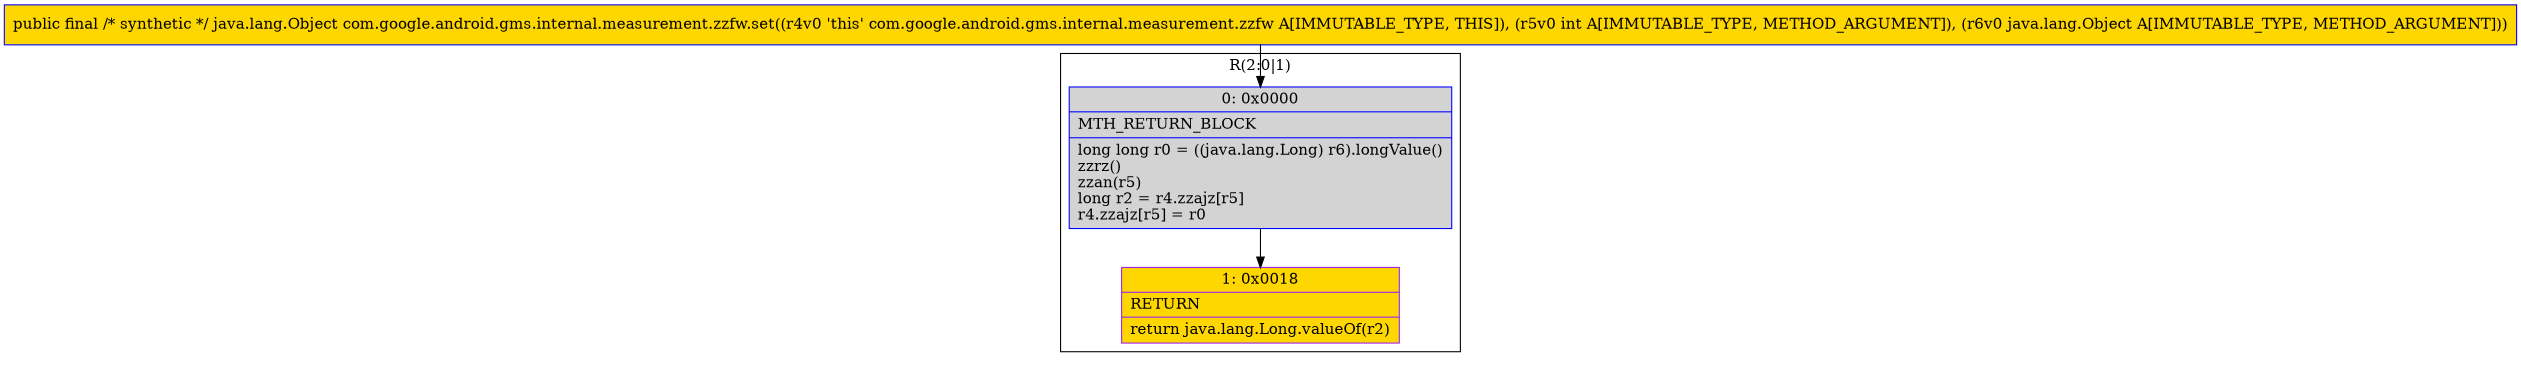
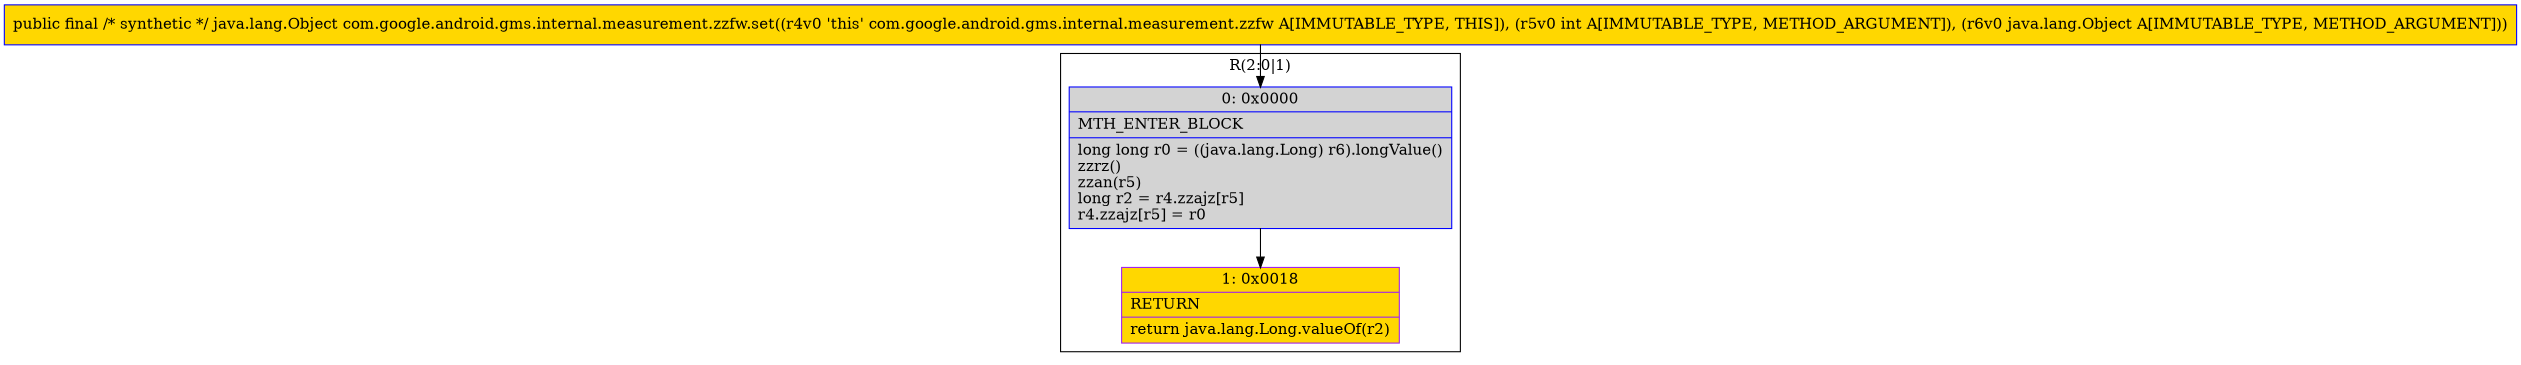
(1168, 124) -> (1161, 124)
